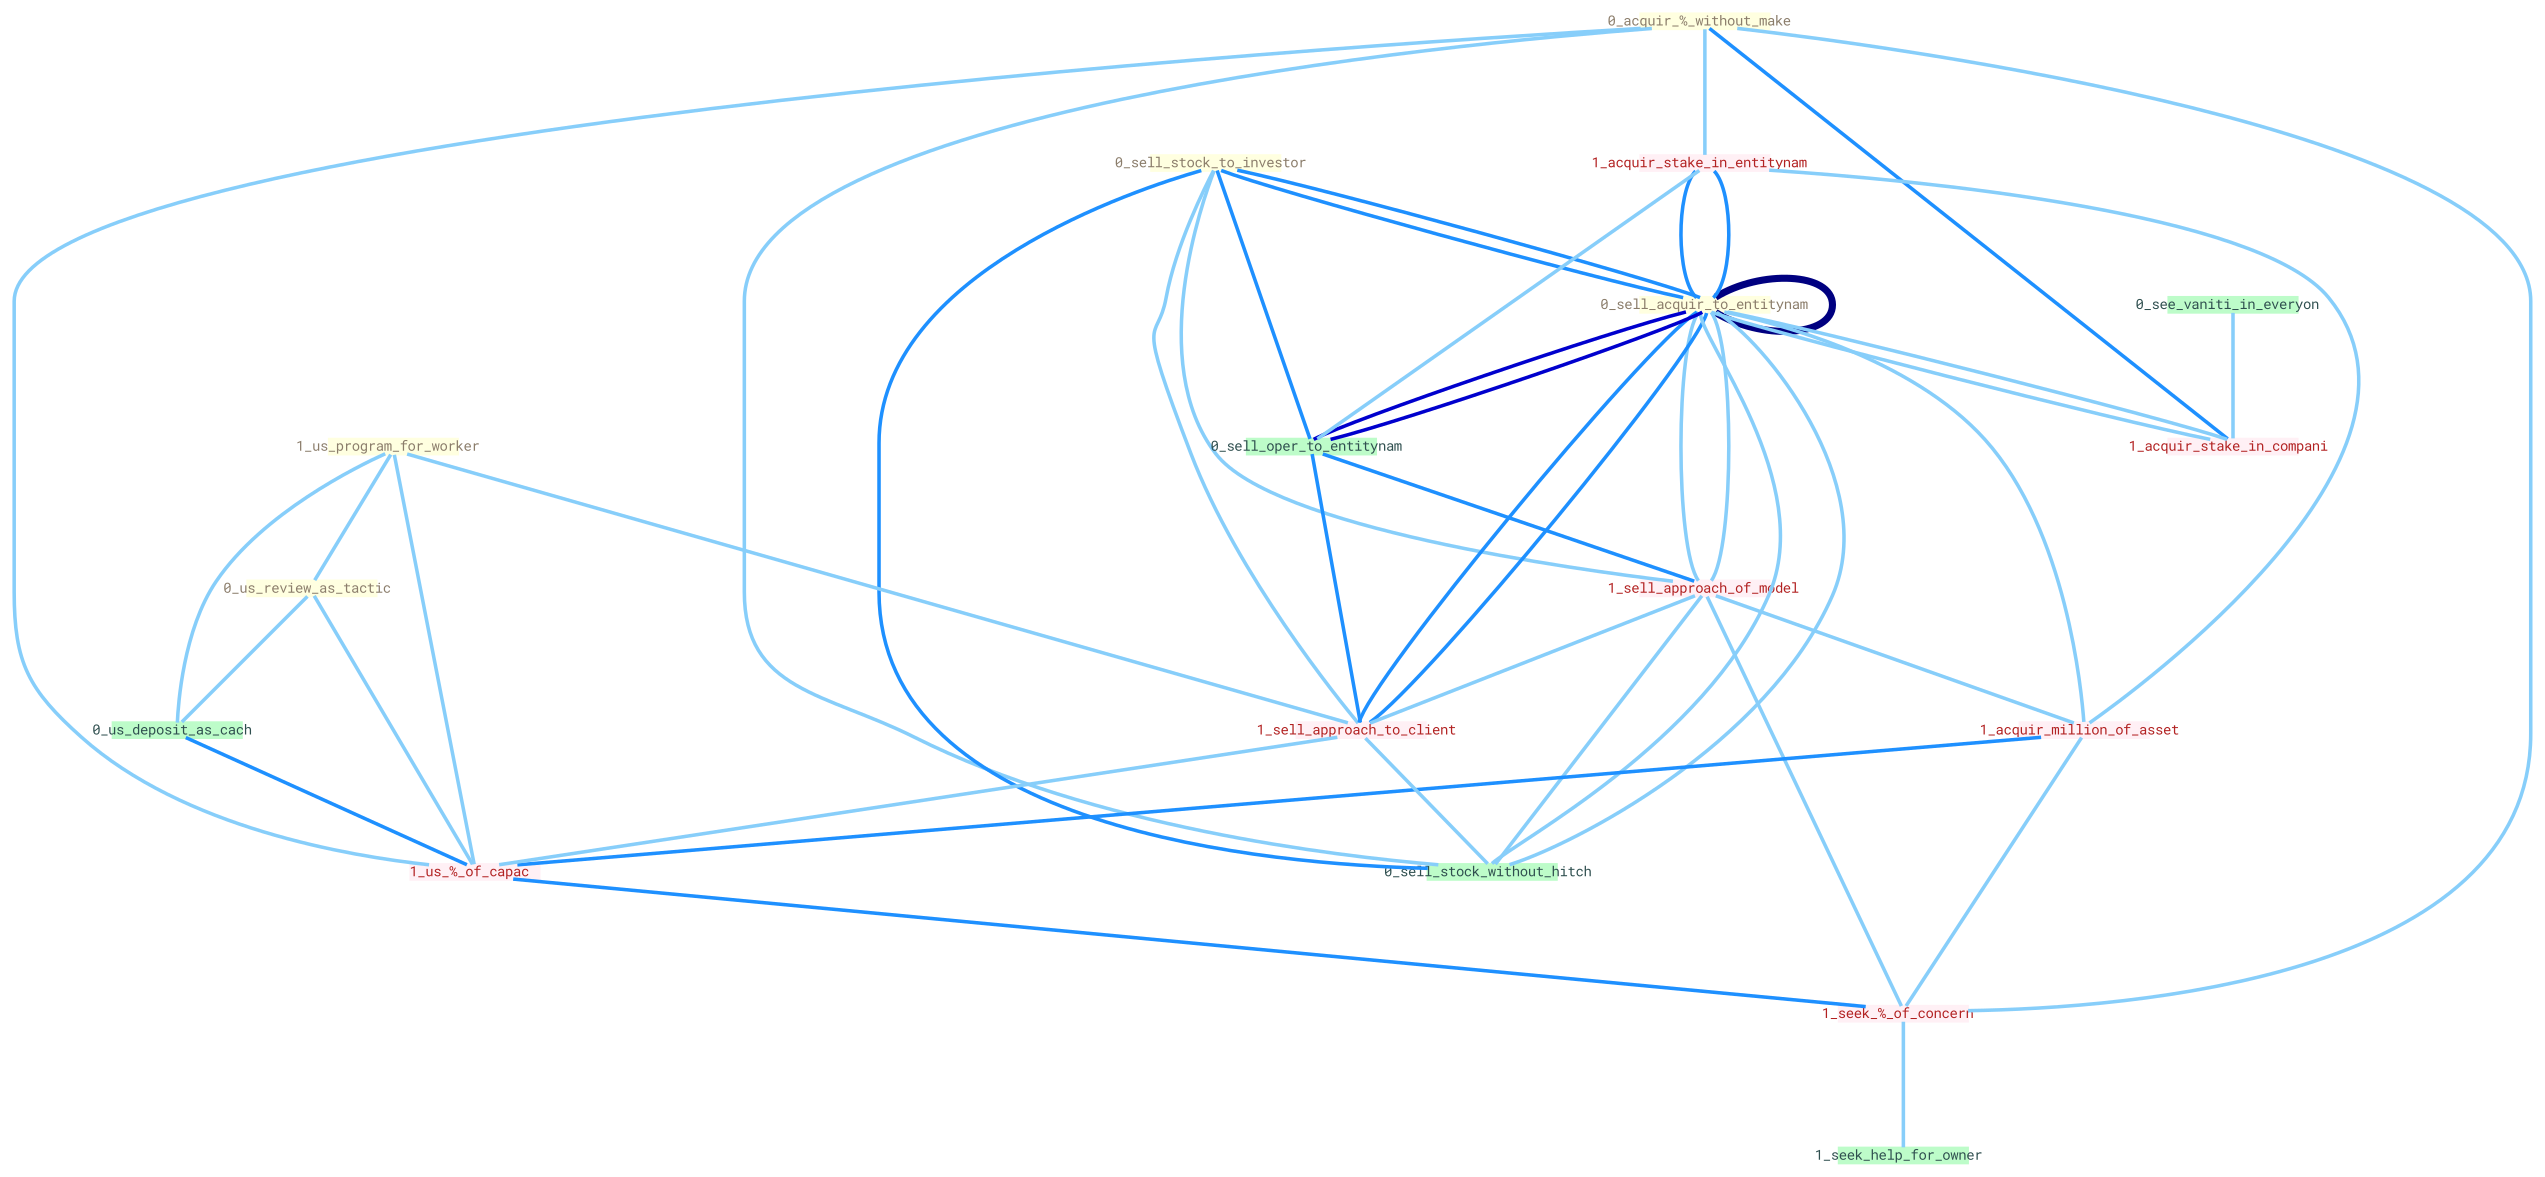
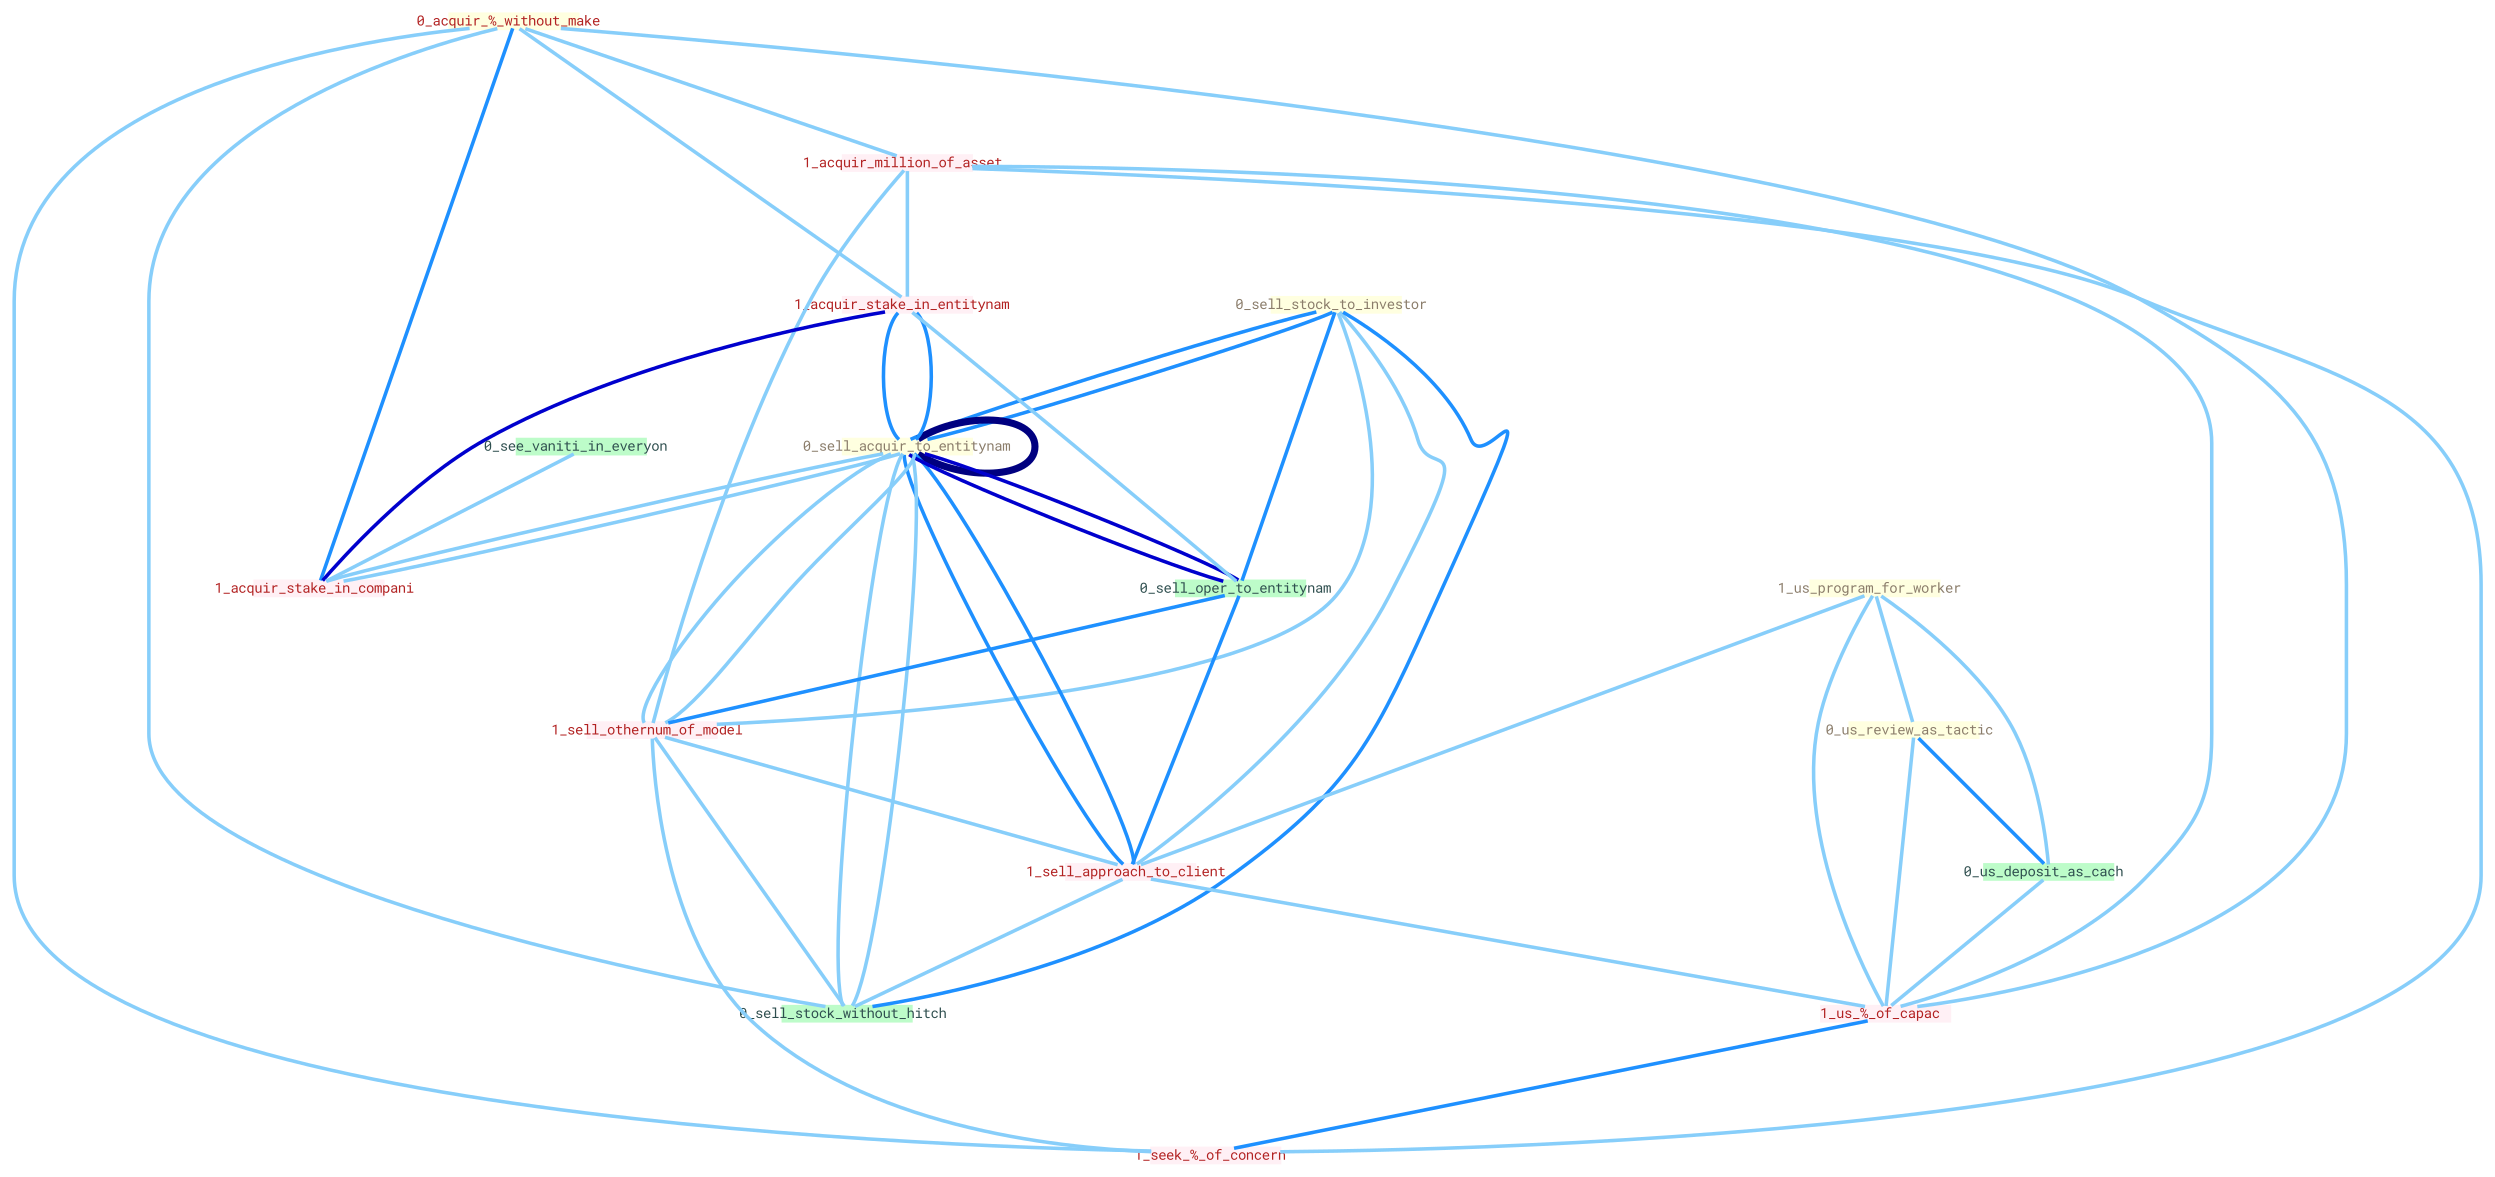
(1705, 21) -> (514, 21)
none -> (578, 396)
(1988, 443) -> (711, 92)
(1705, 588) -> (652, 730)
(245, 659) -> (1981, 801)
(326, 801) -> (1967, 943)
(1279, 801) -> (2087, 310)
(1903, 1155) -> none
